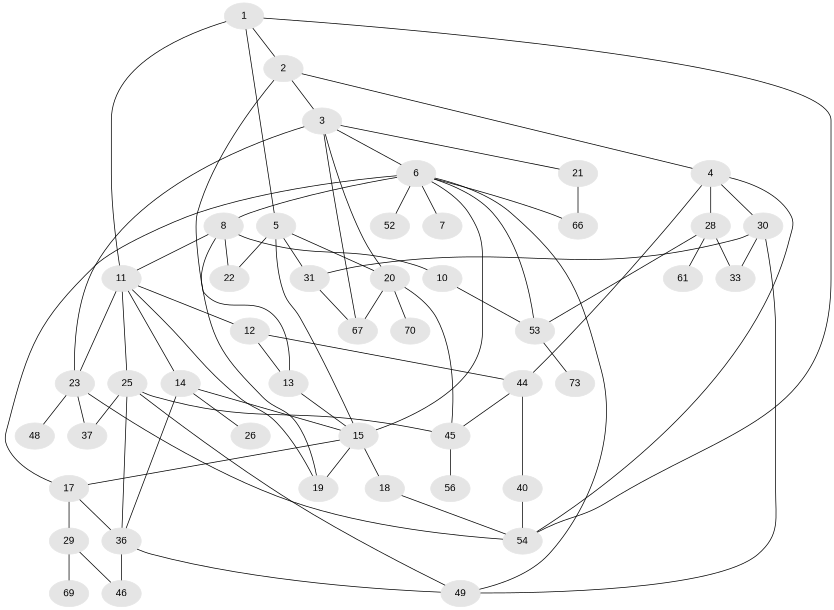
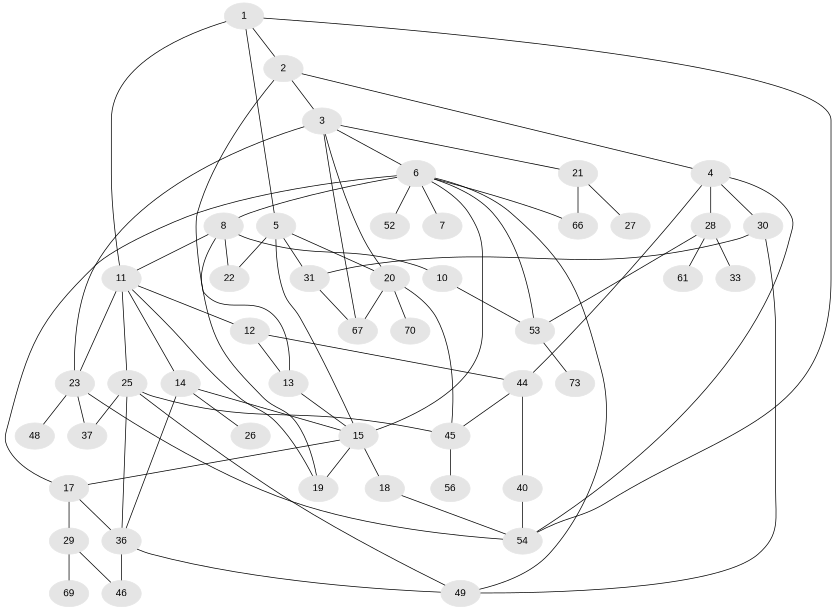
none -> (631, 226)
(749, 252) -> none
